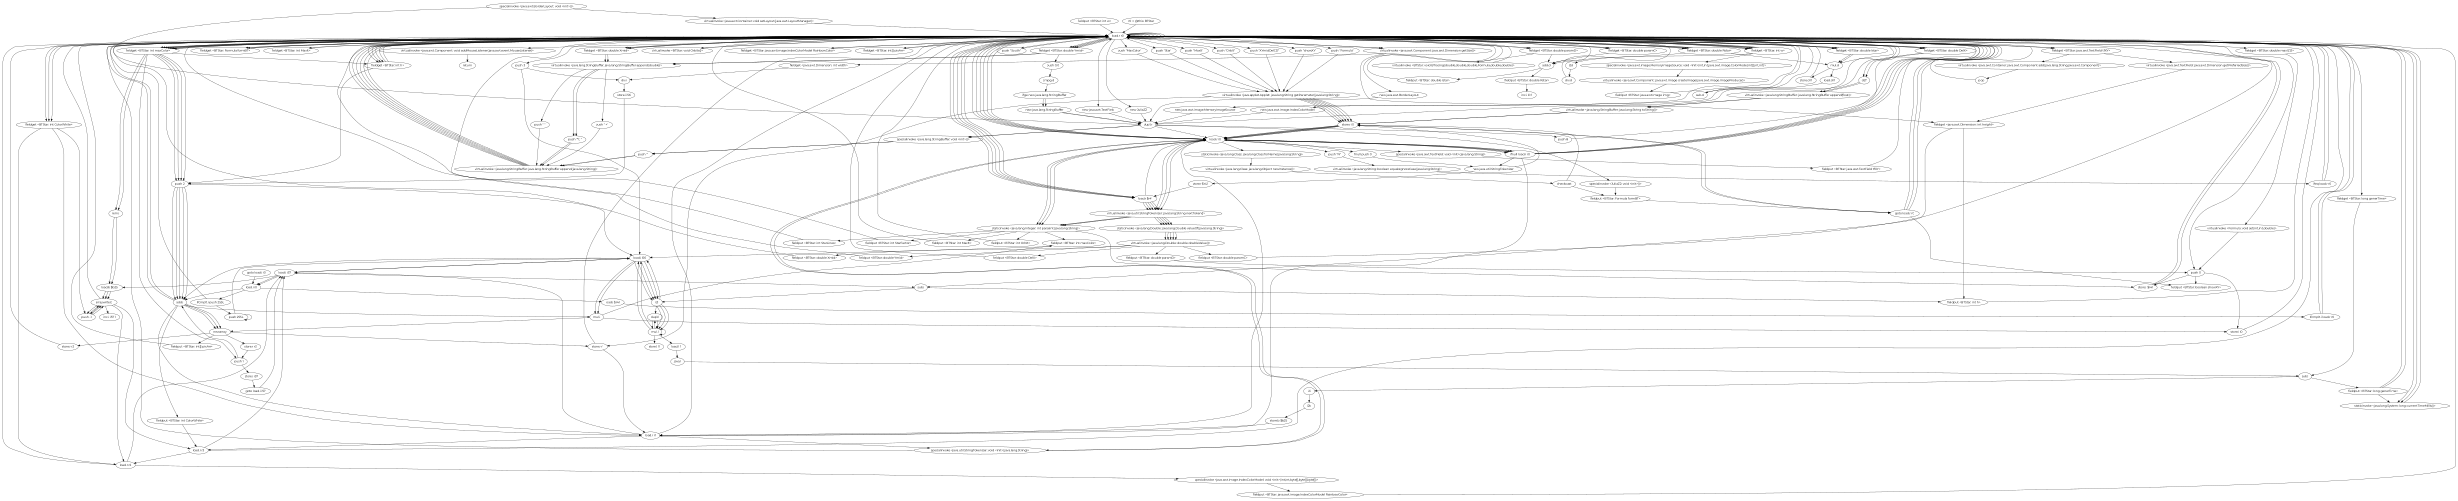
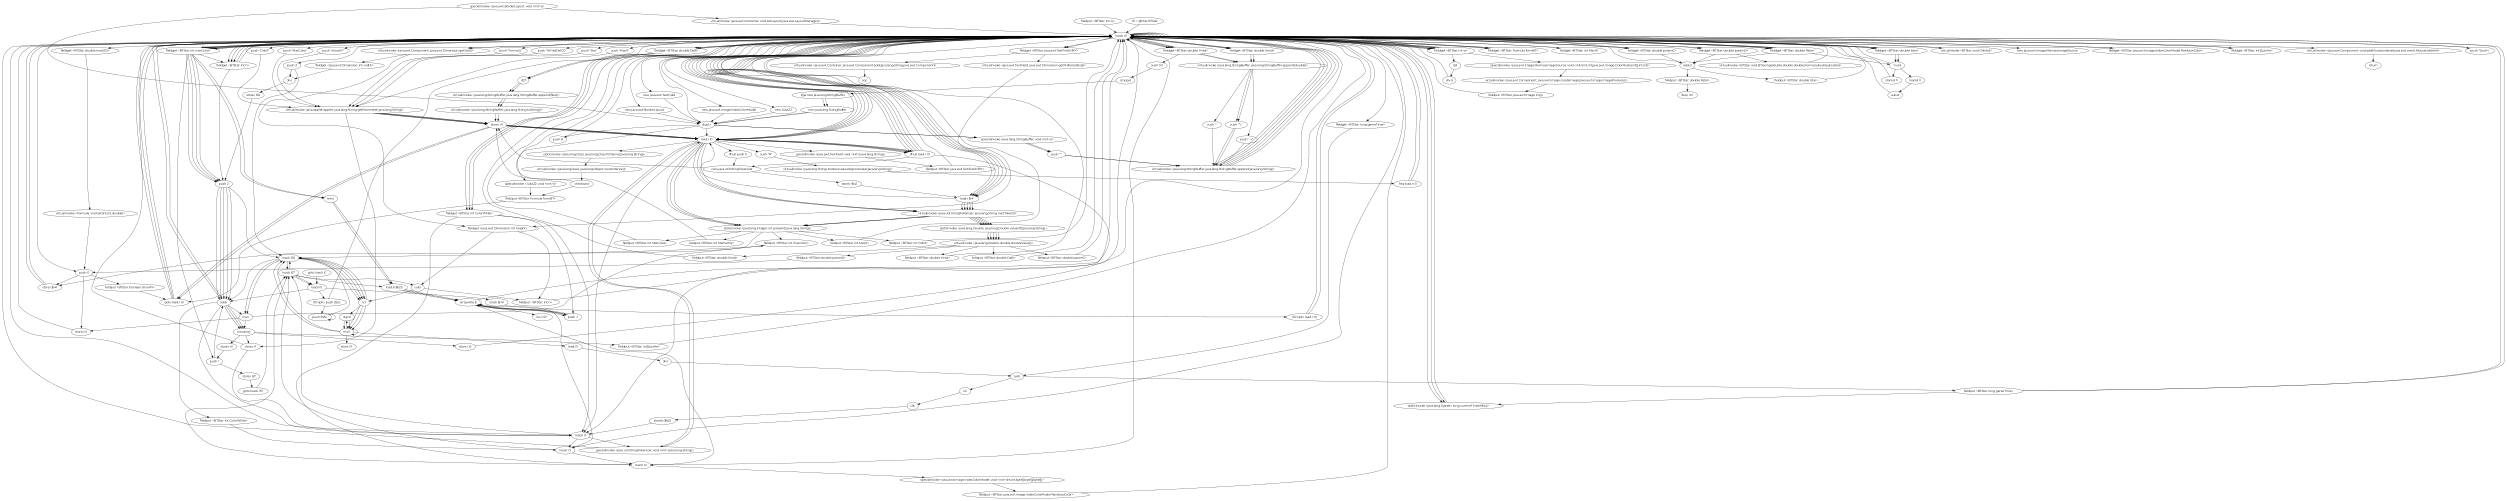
(1527, 95) -> (1687, 95)
(1174, 118) -> none
(2025, 270) -> (152, 295)
(678, 362) -> (665, 362)
